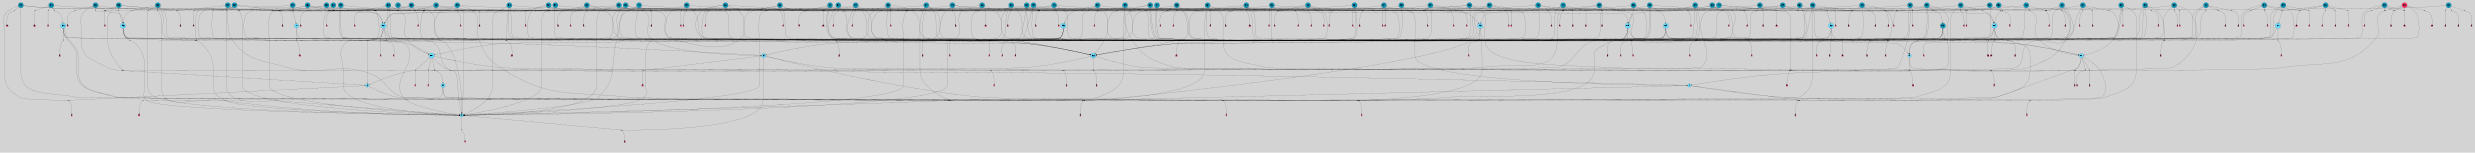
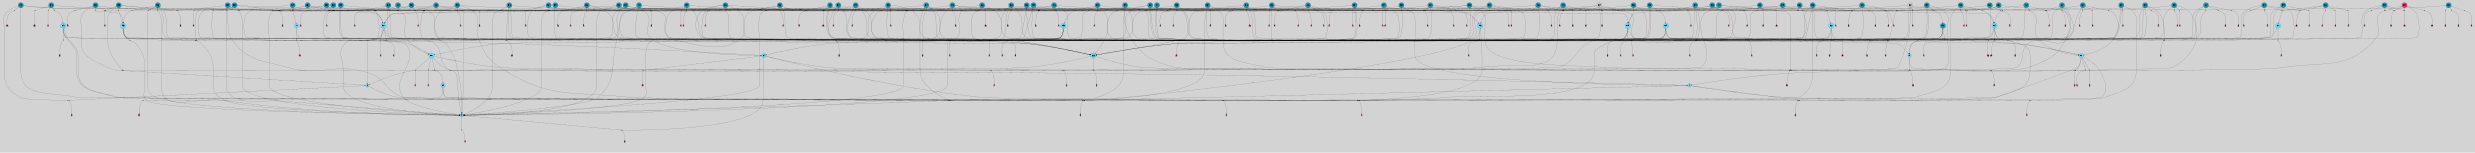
(1599, 5) -> (1599, 5)
(1910, 5) -> (1910, 5)
